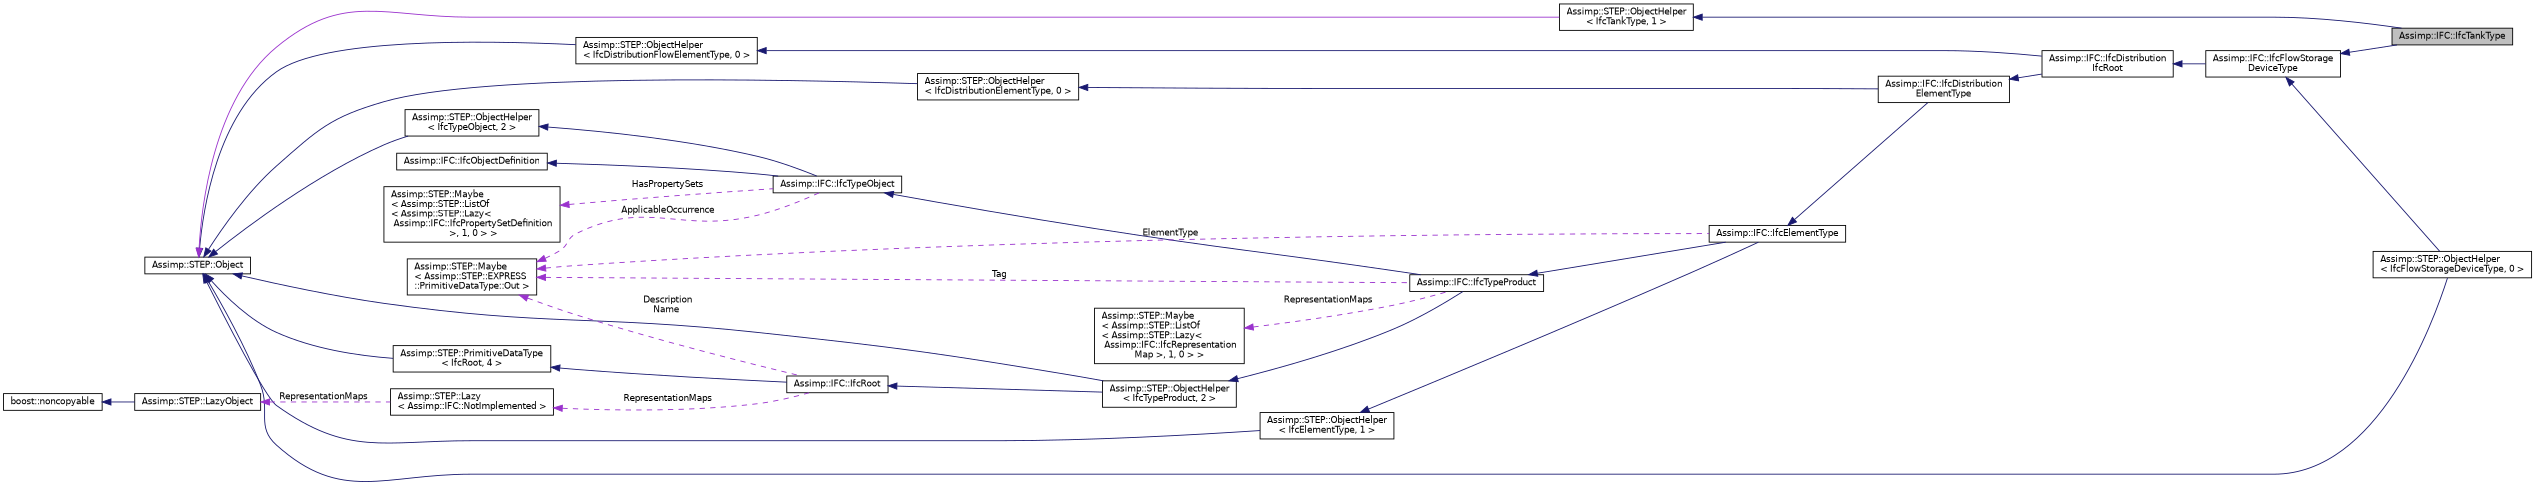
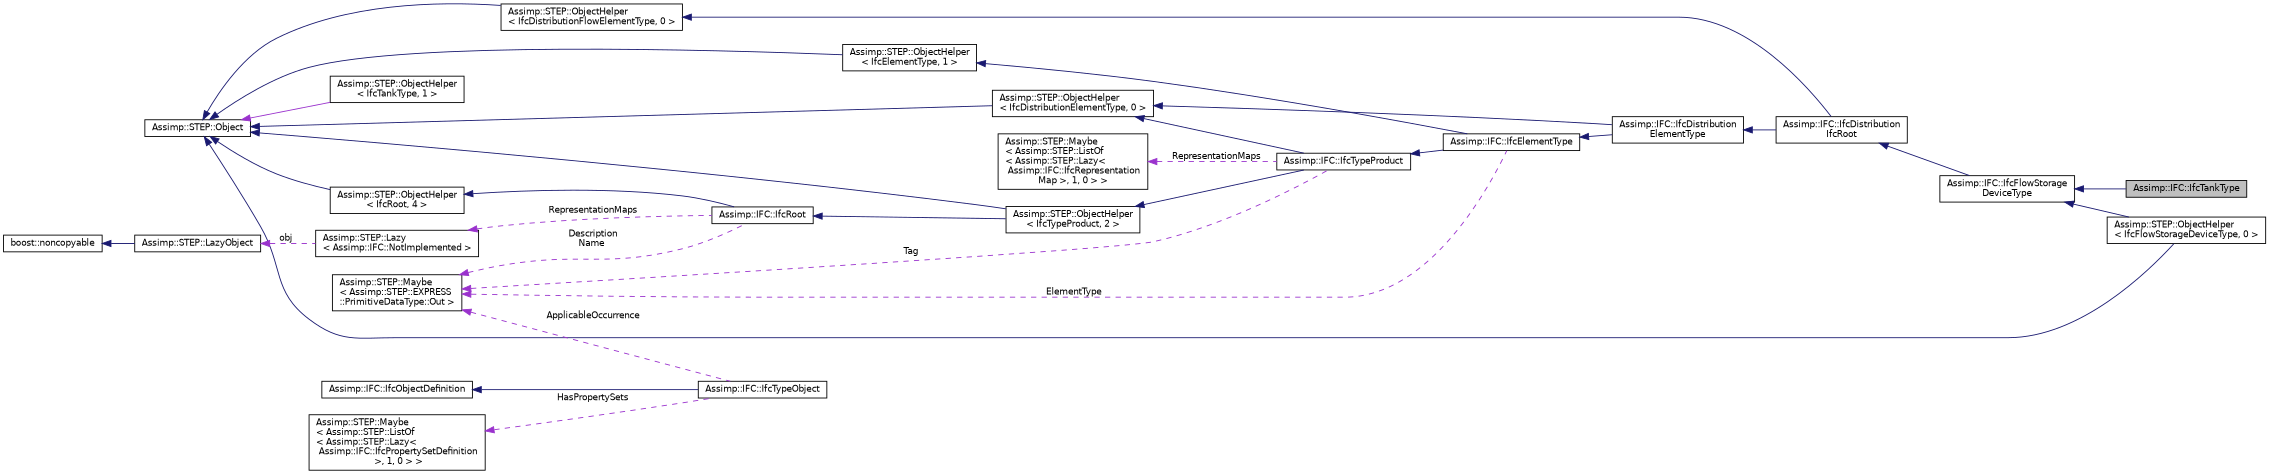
(2052, 17) -> none
(472, 123) -> none
(1130, 234) -> (1224, 136)
(472, 359) -> (397, 200)
(322, 397) -> (285, 239)
